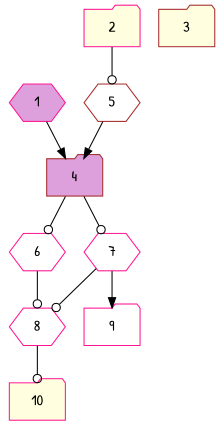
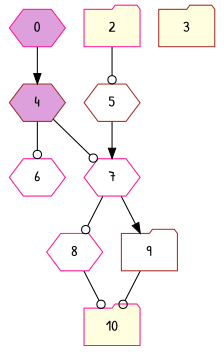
(37, 103) -> (37, 28)
(96, 135) -> (112, 135)
(75, 177) -> (37, 103)
(37, 285) -> none
none -> (133, 286)
(112, 327) -> (149, 252)
